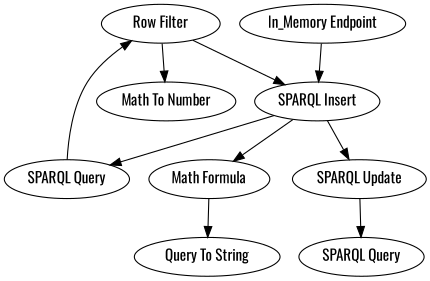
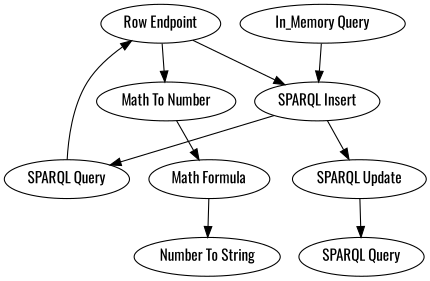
(161, 24) -> (161, 24)
(323, 24) -> (323, 24)
(268, 137) -> (185, 135)
(207, 257) -> (207, 257)
